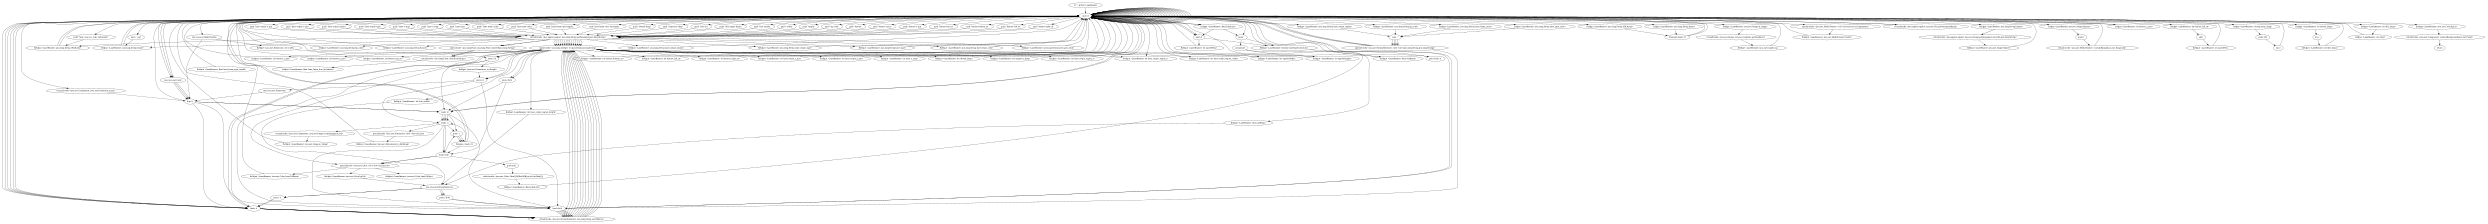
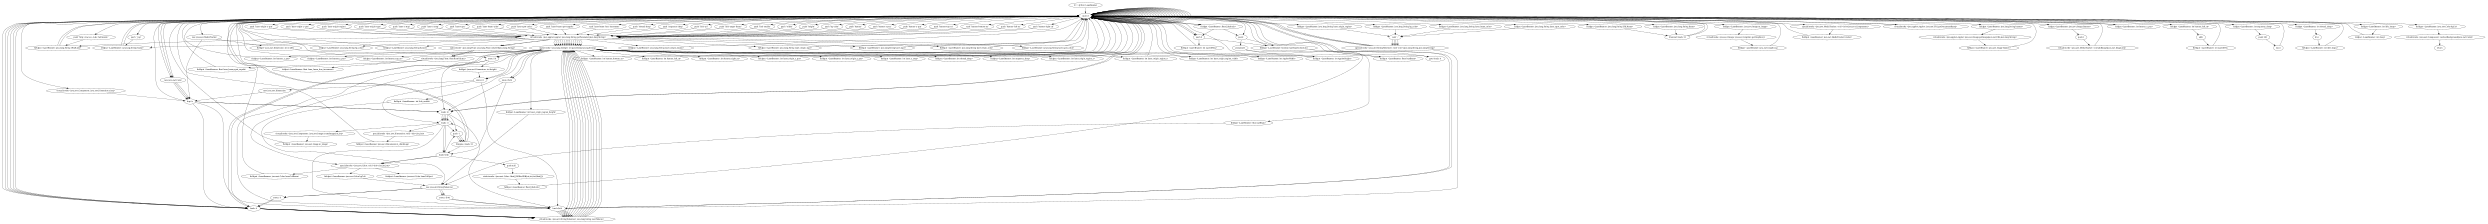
(1146, 25) -> (1149, 26)
none -> (336, 65)
